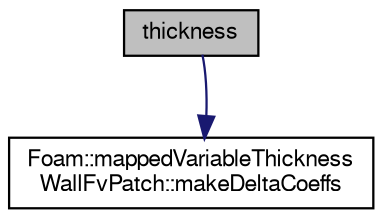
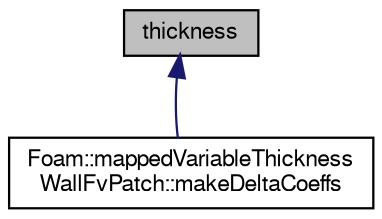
(206, 85) -> (176, 108)
